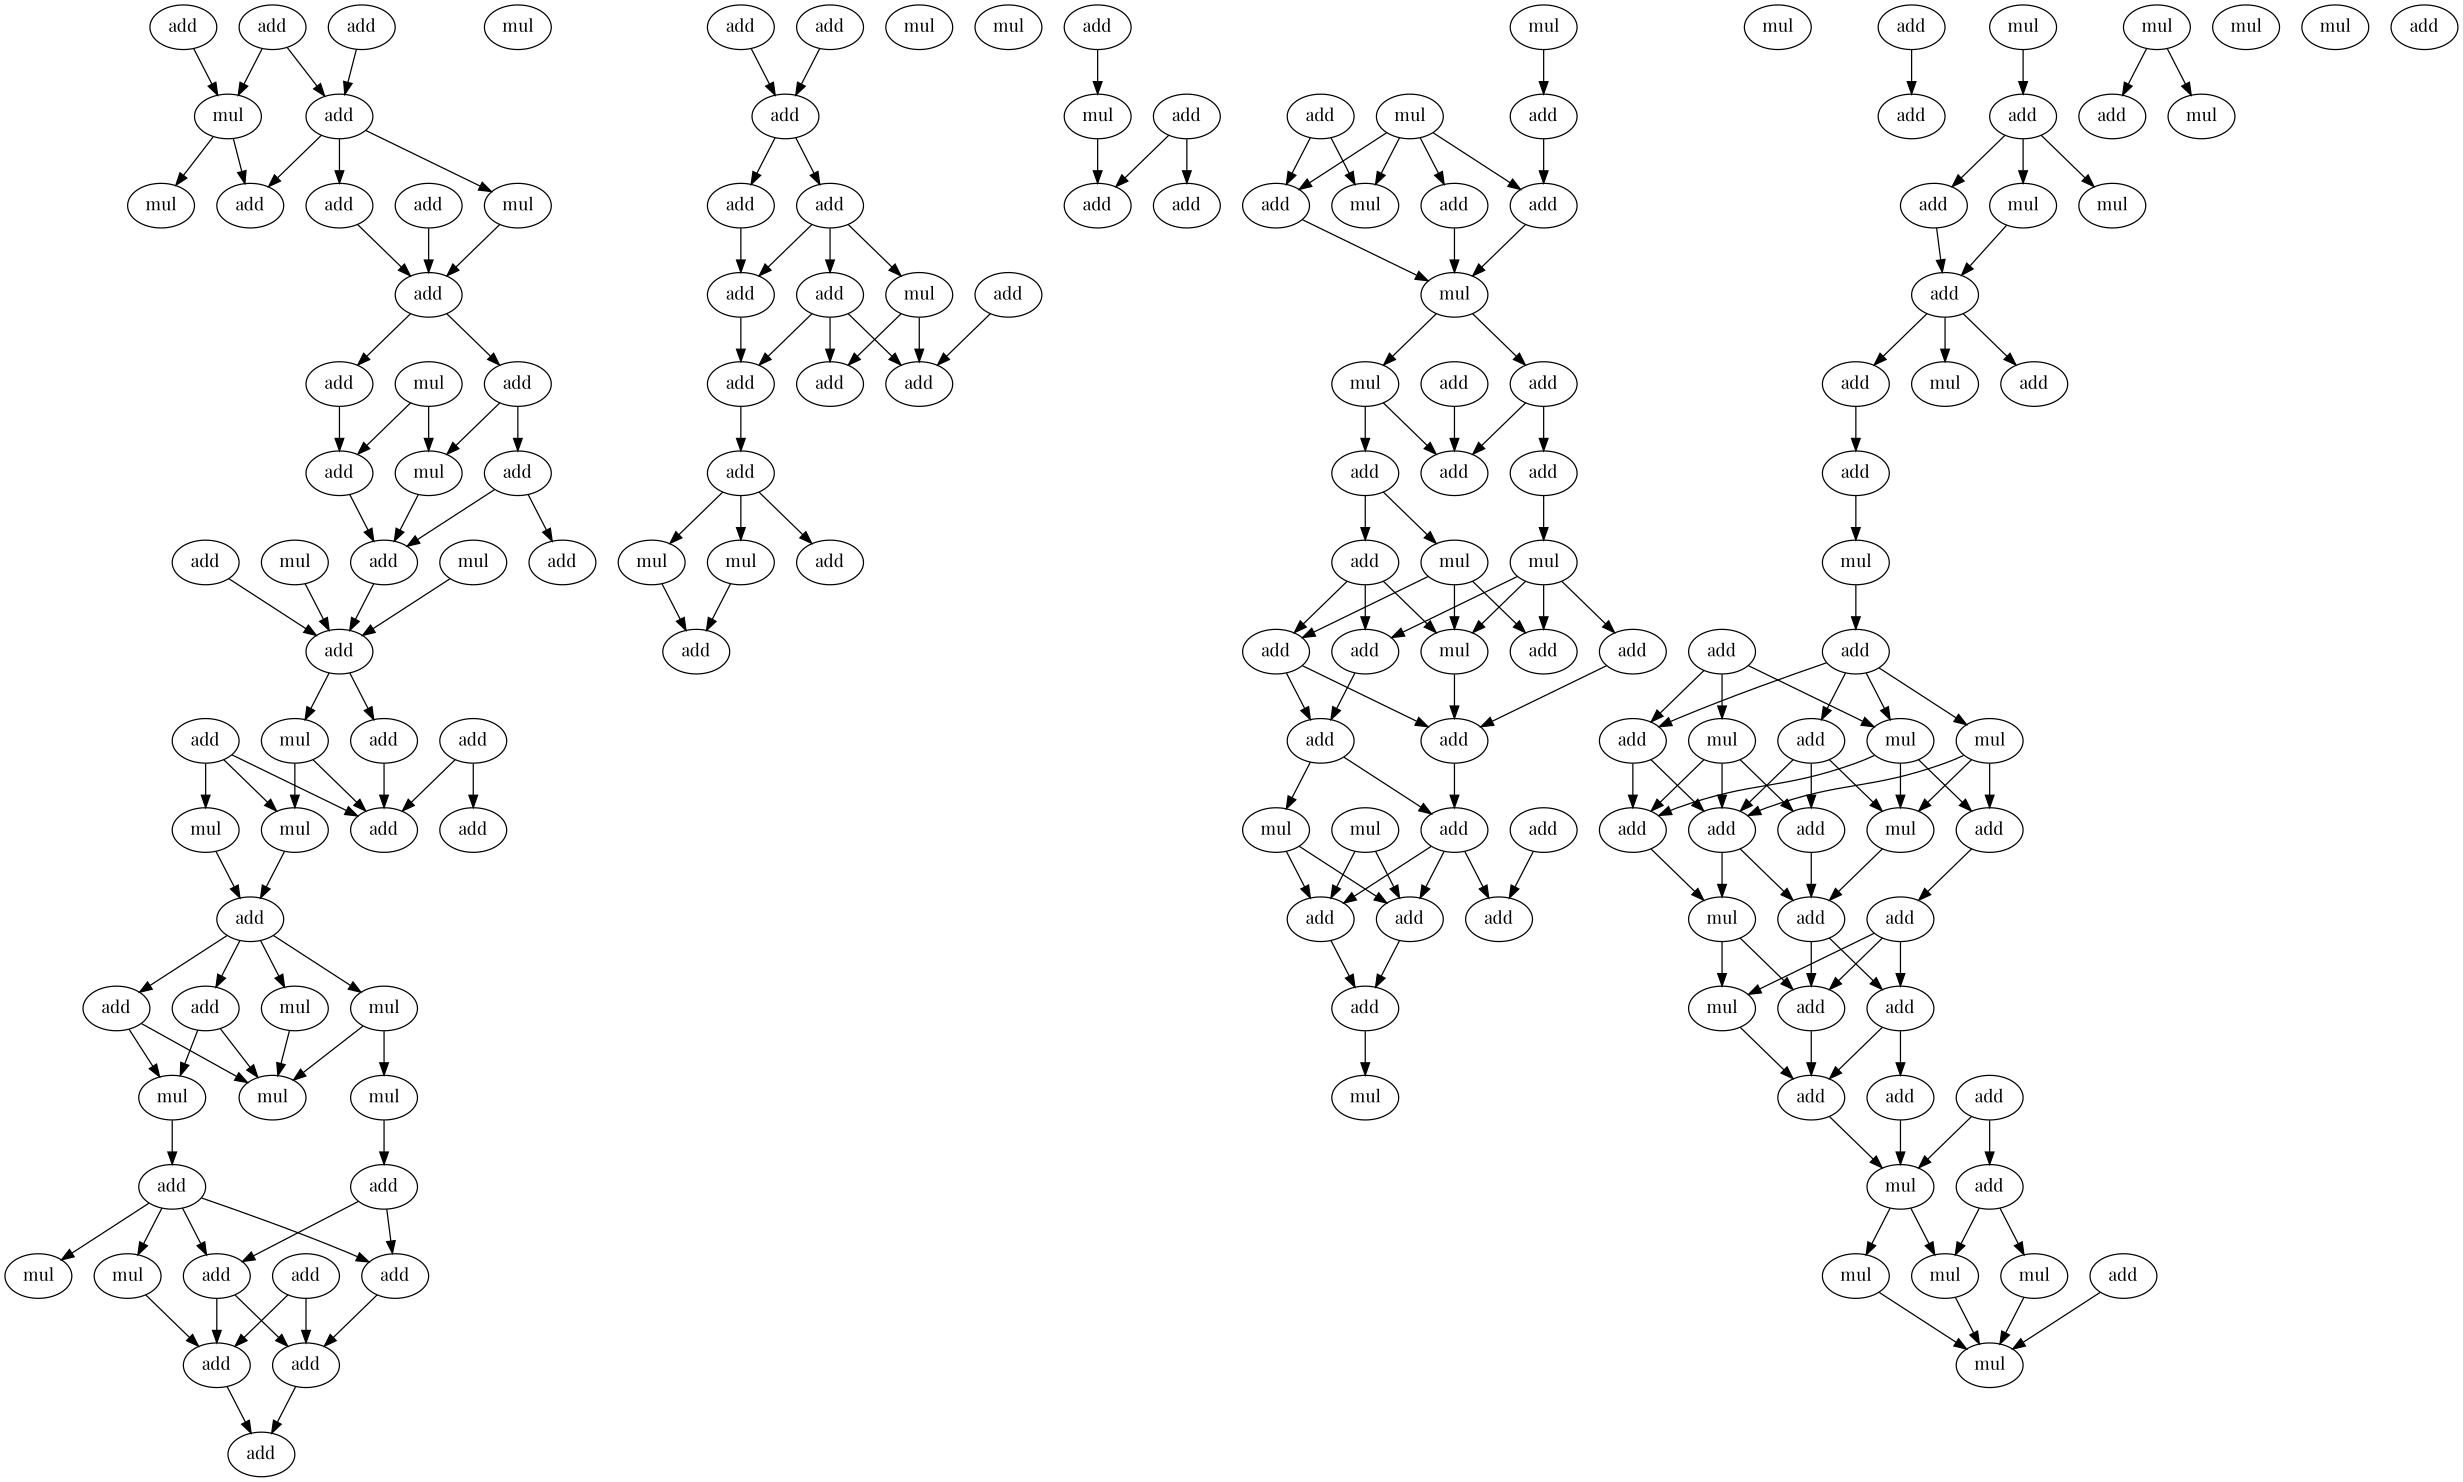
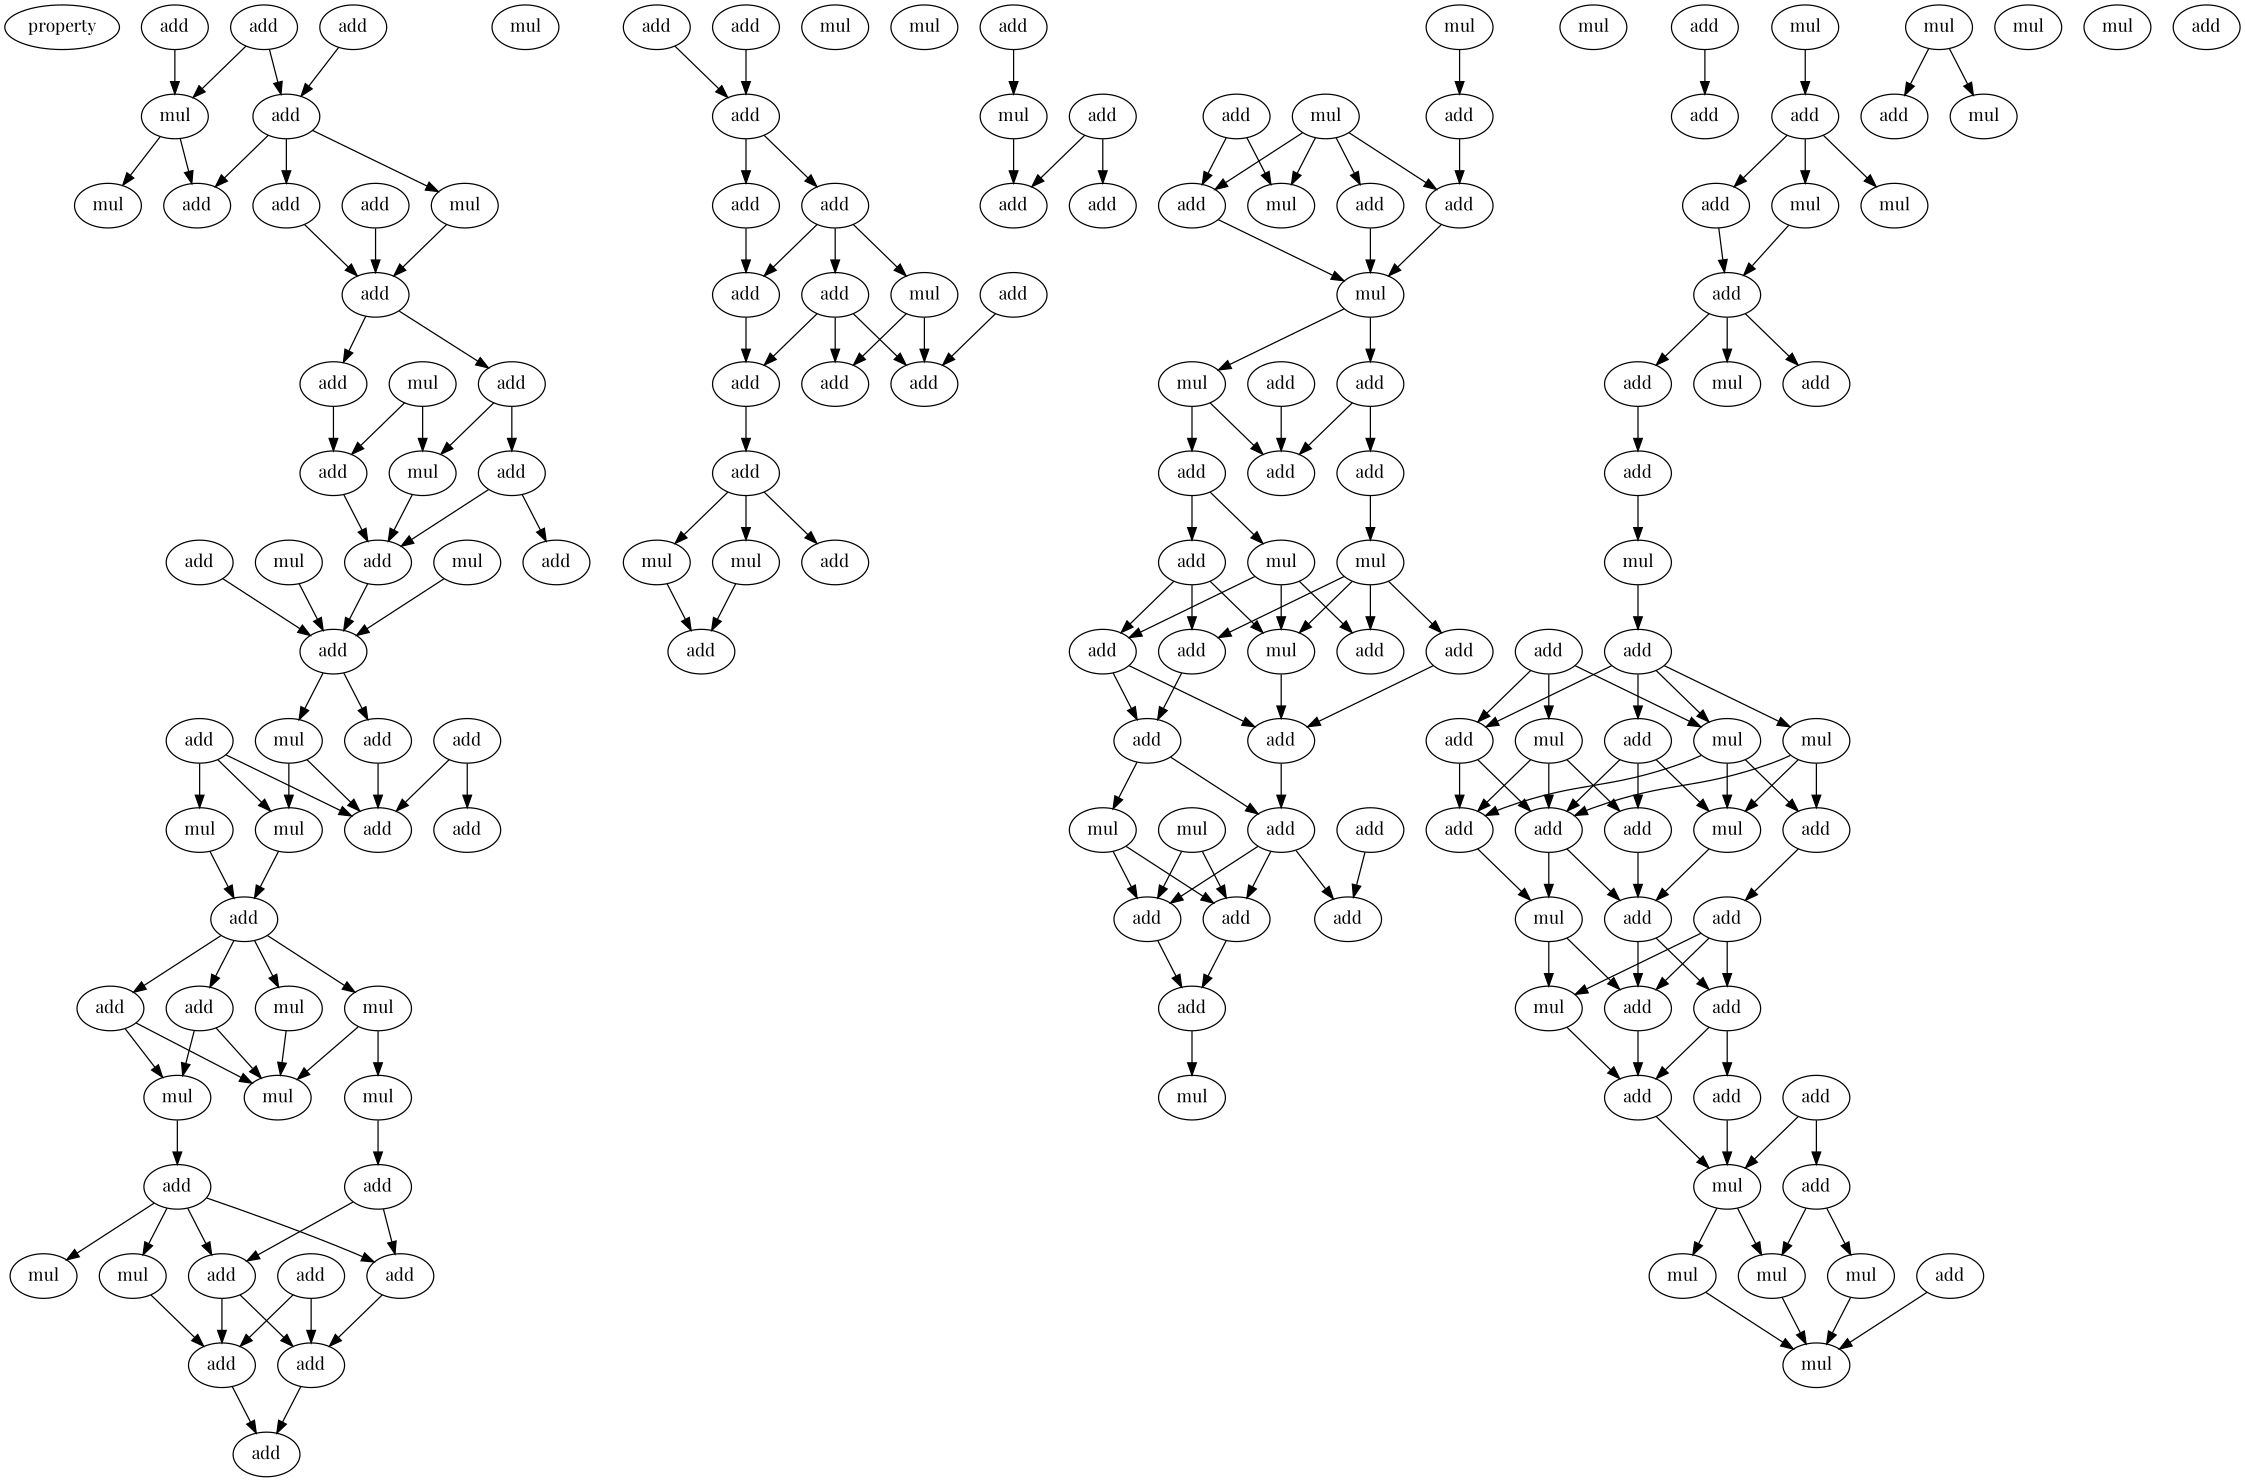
none -> (62, 27)
